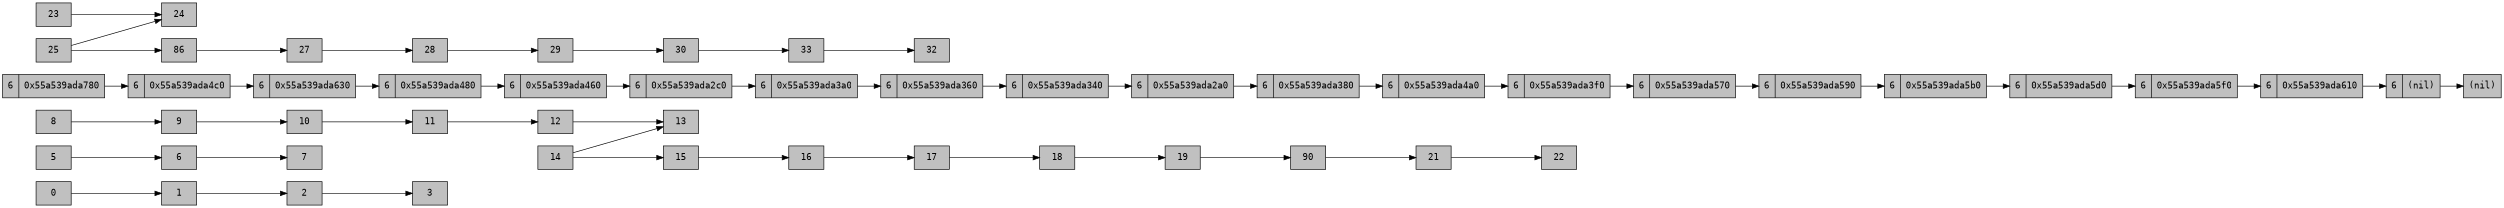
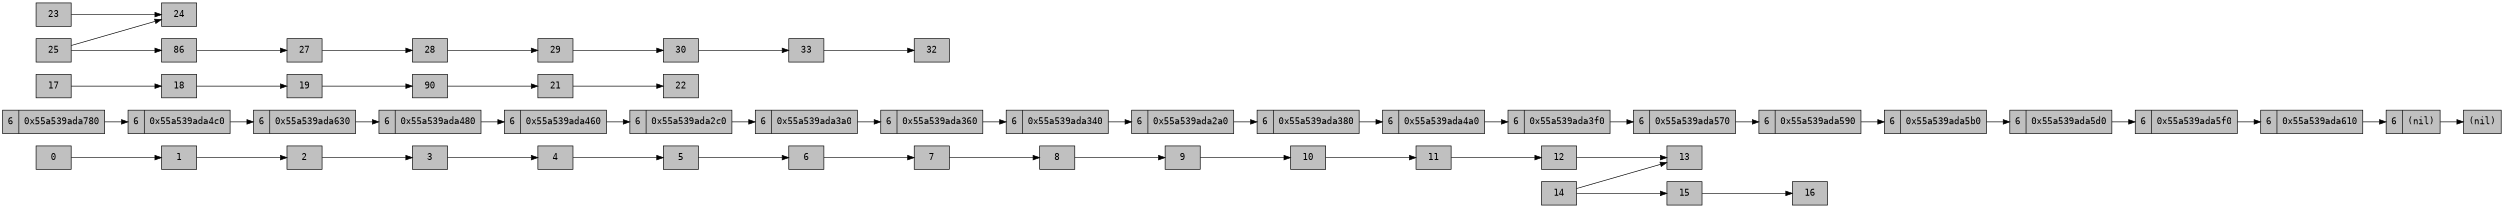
none -> (555, 158)
(866, 158) -> none
none -> (991, 158)
